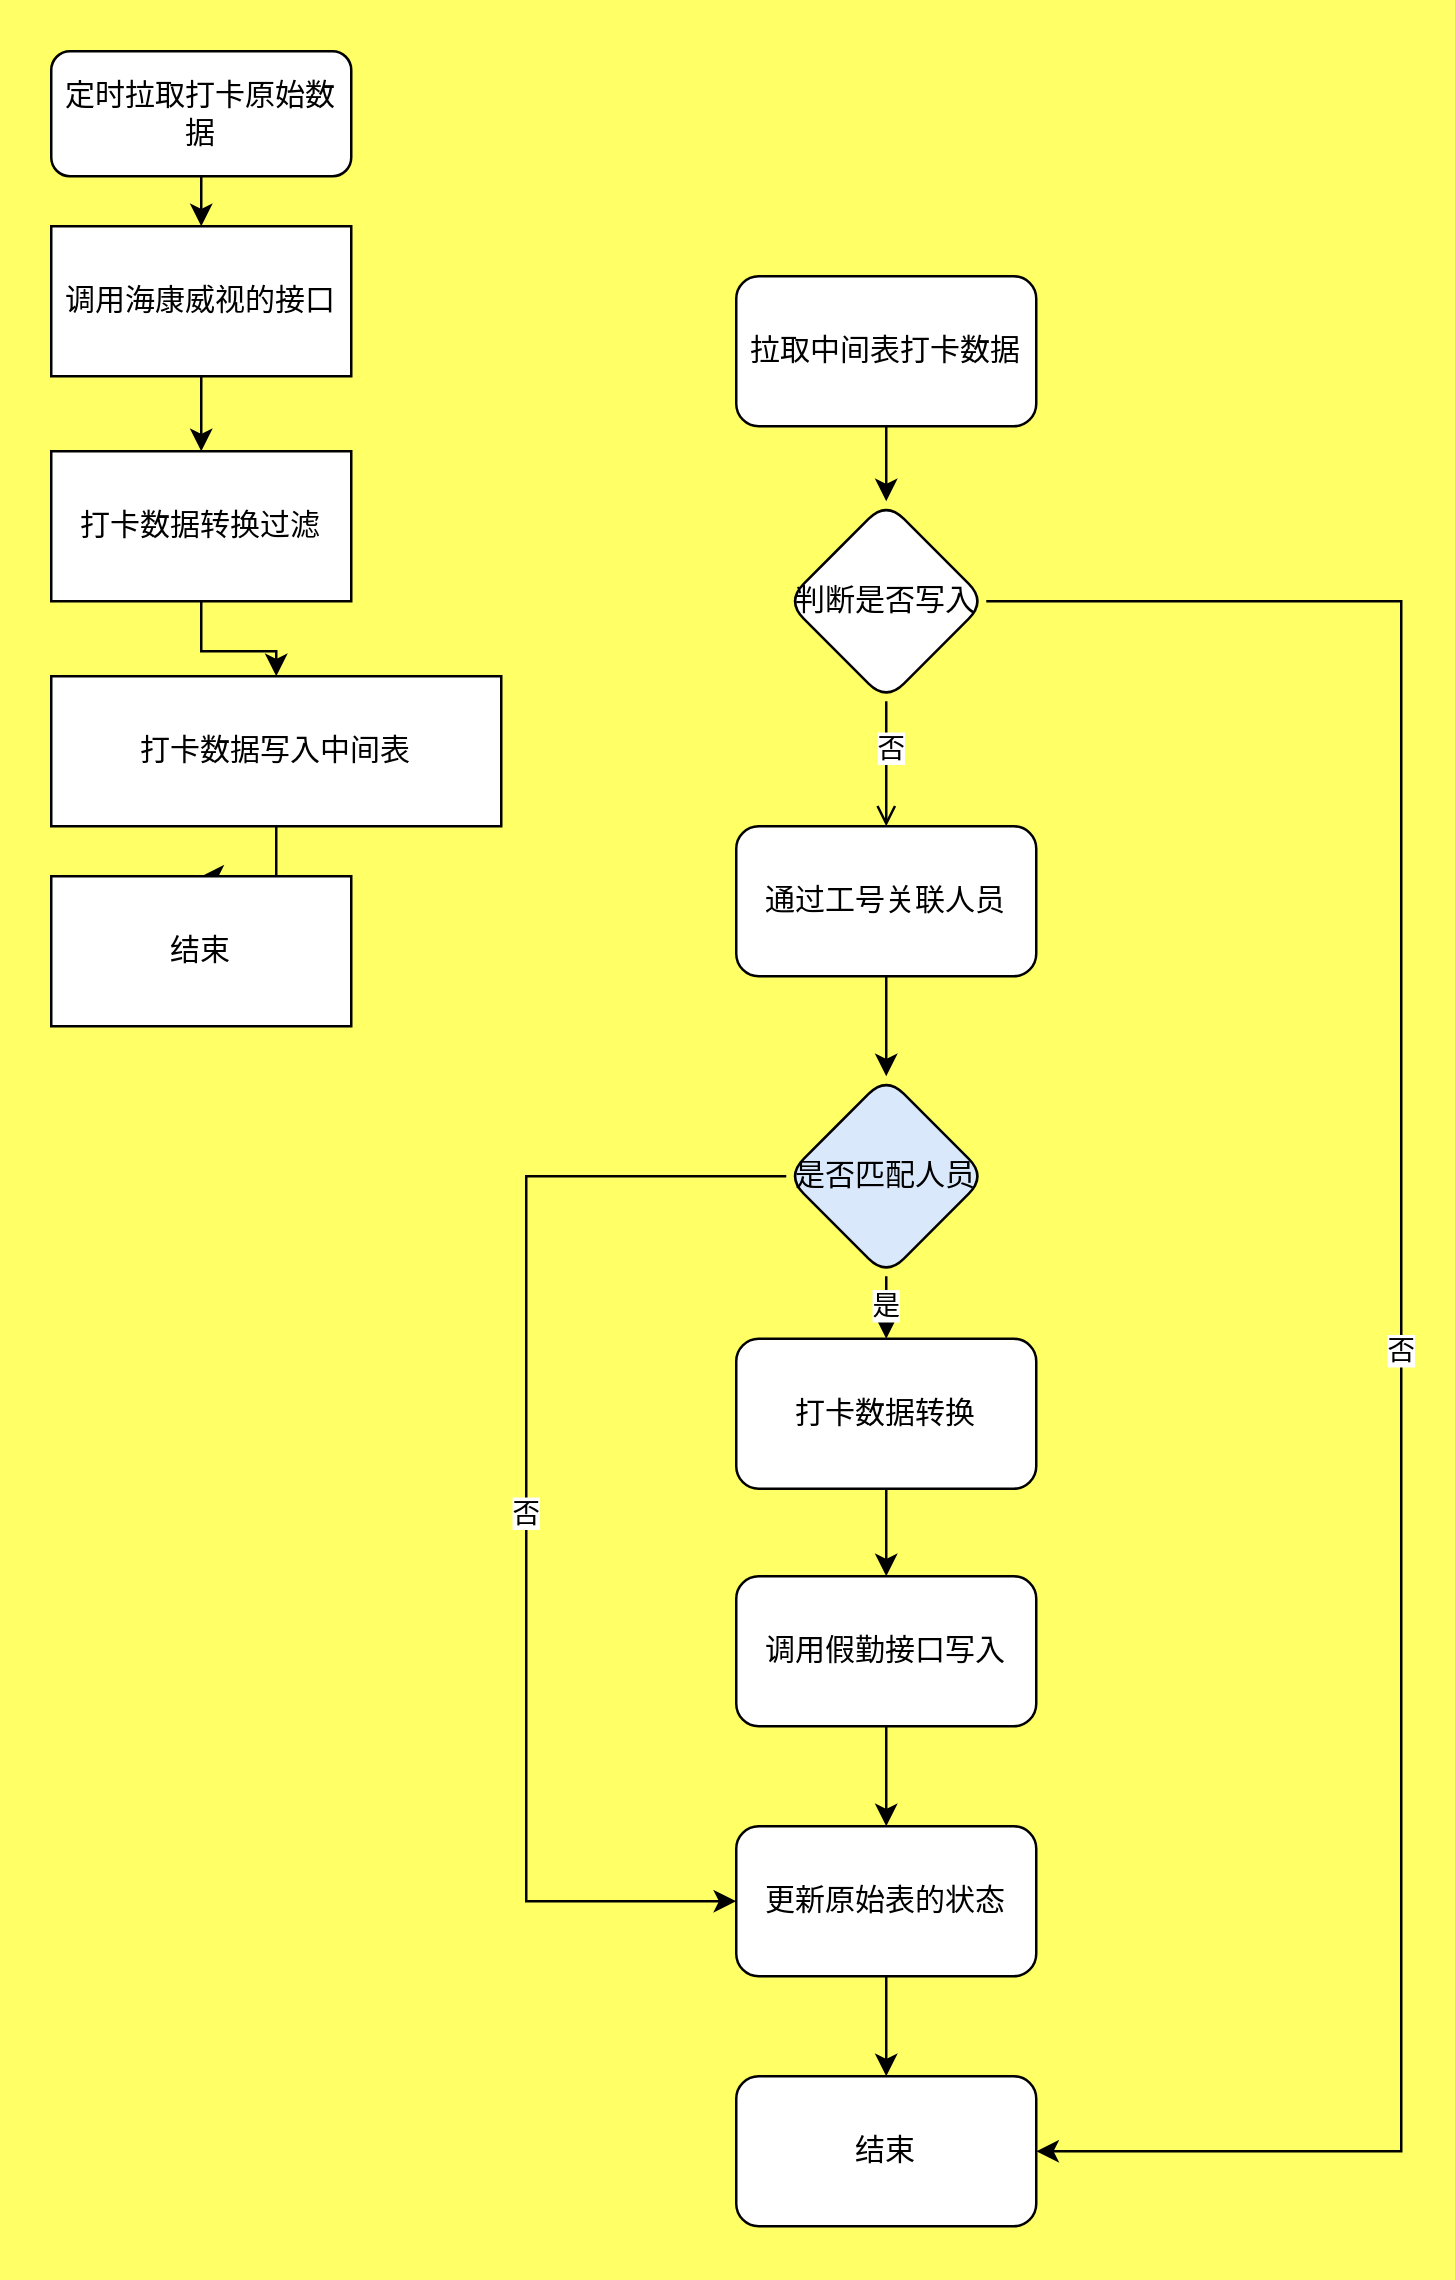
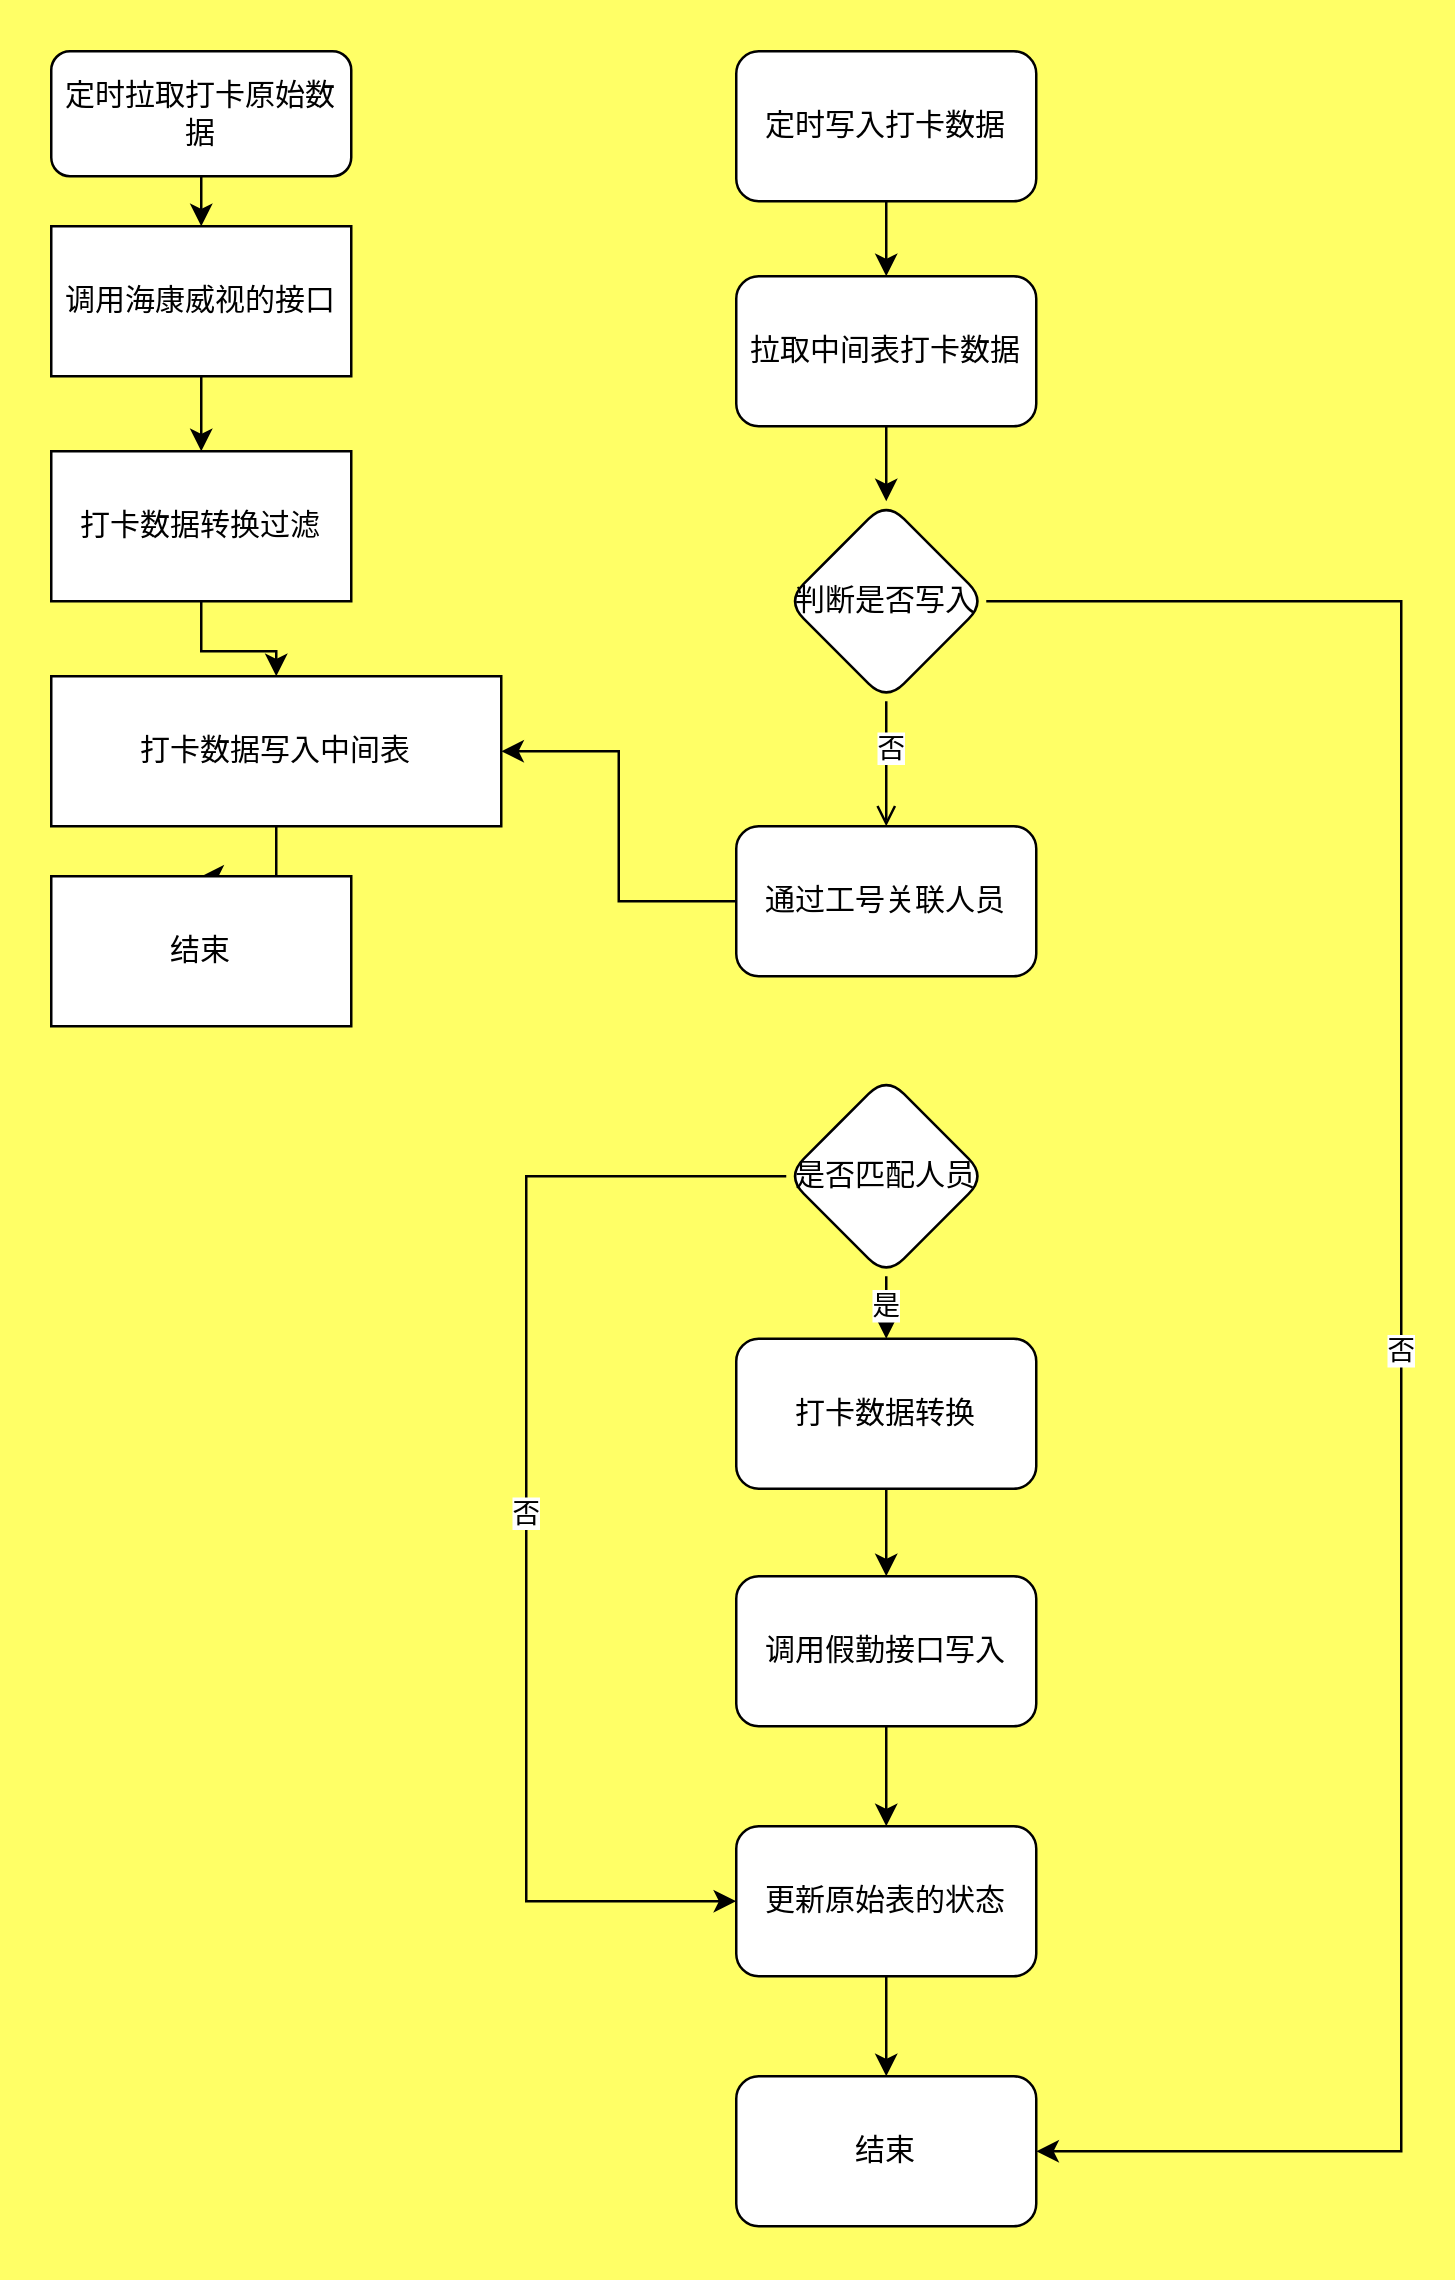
none -> (886, 126)
none -> (886, 247)
(886, 1018) -> (619, 834)
(886, 1176) -> (886, 1176)
